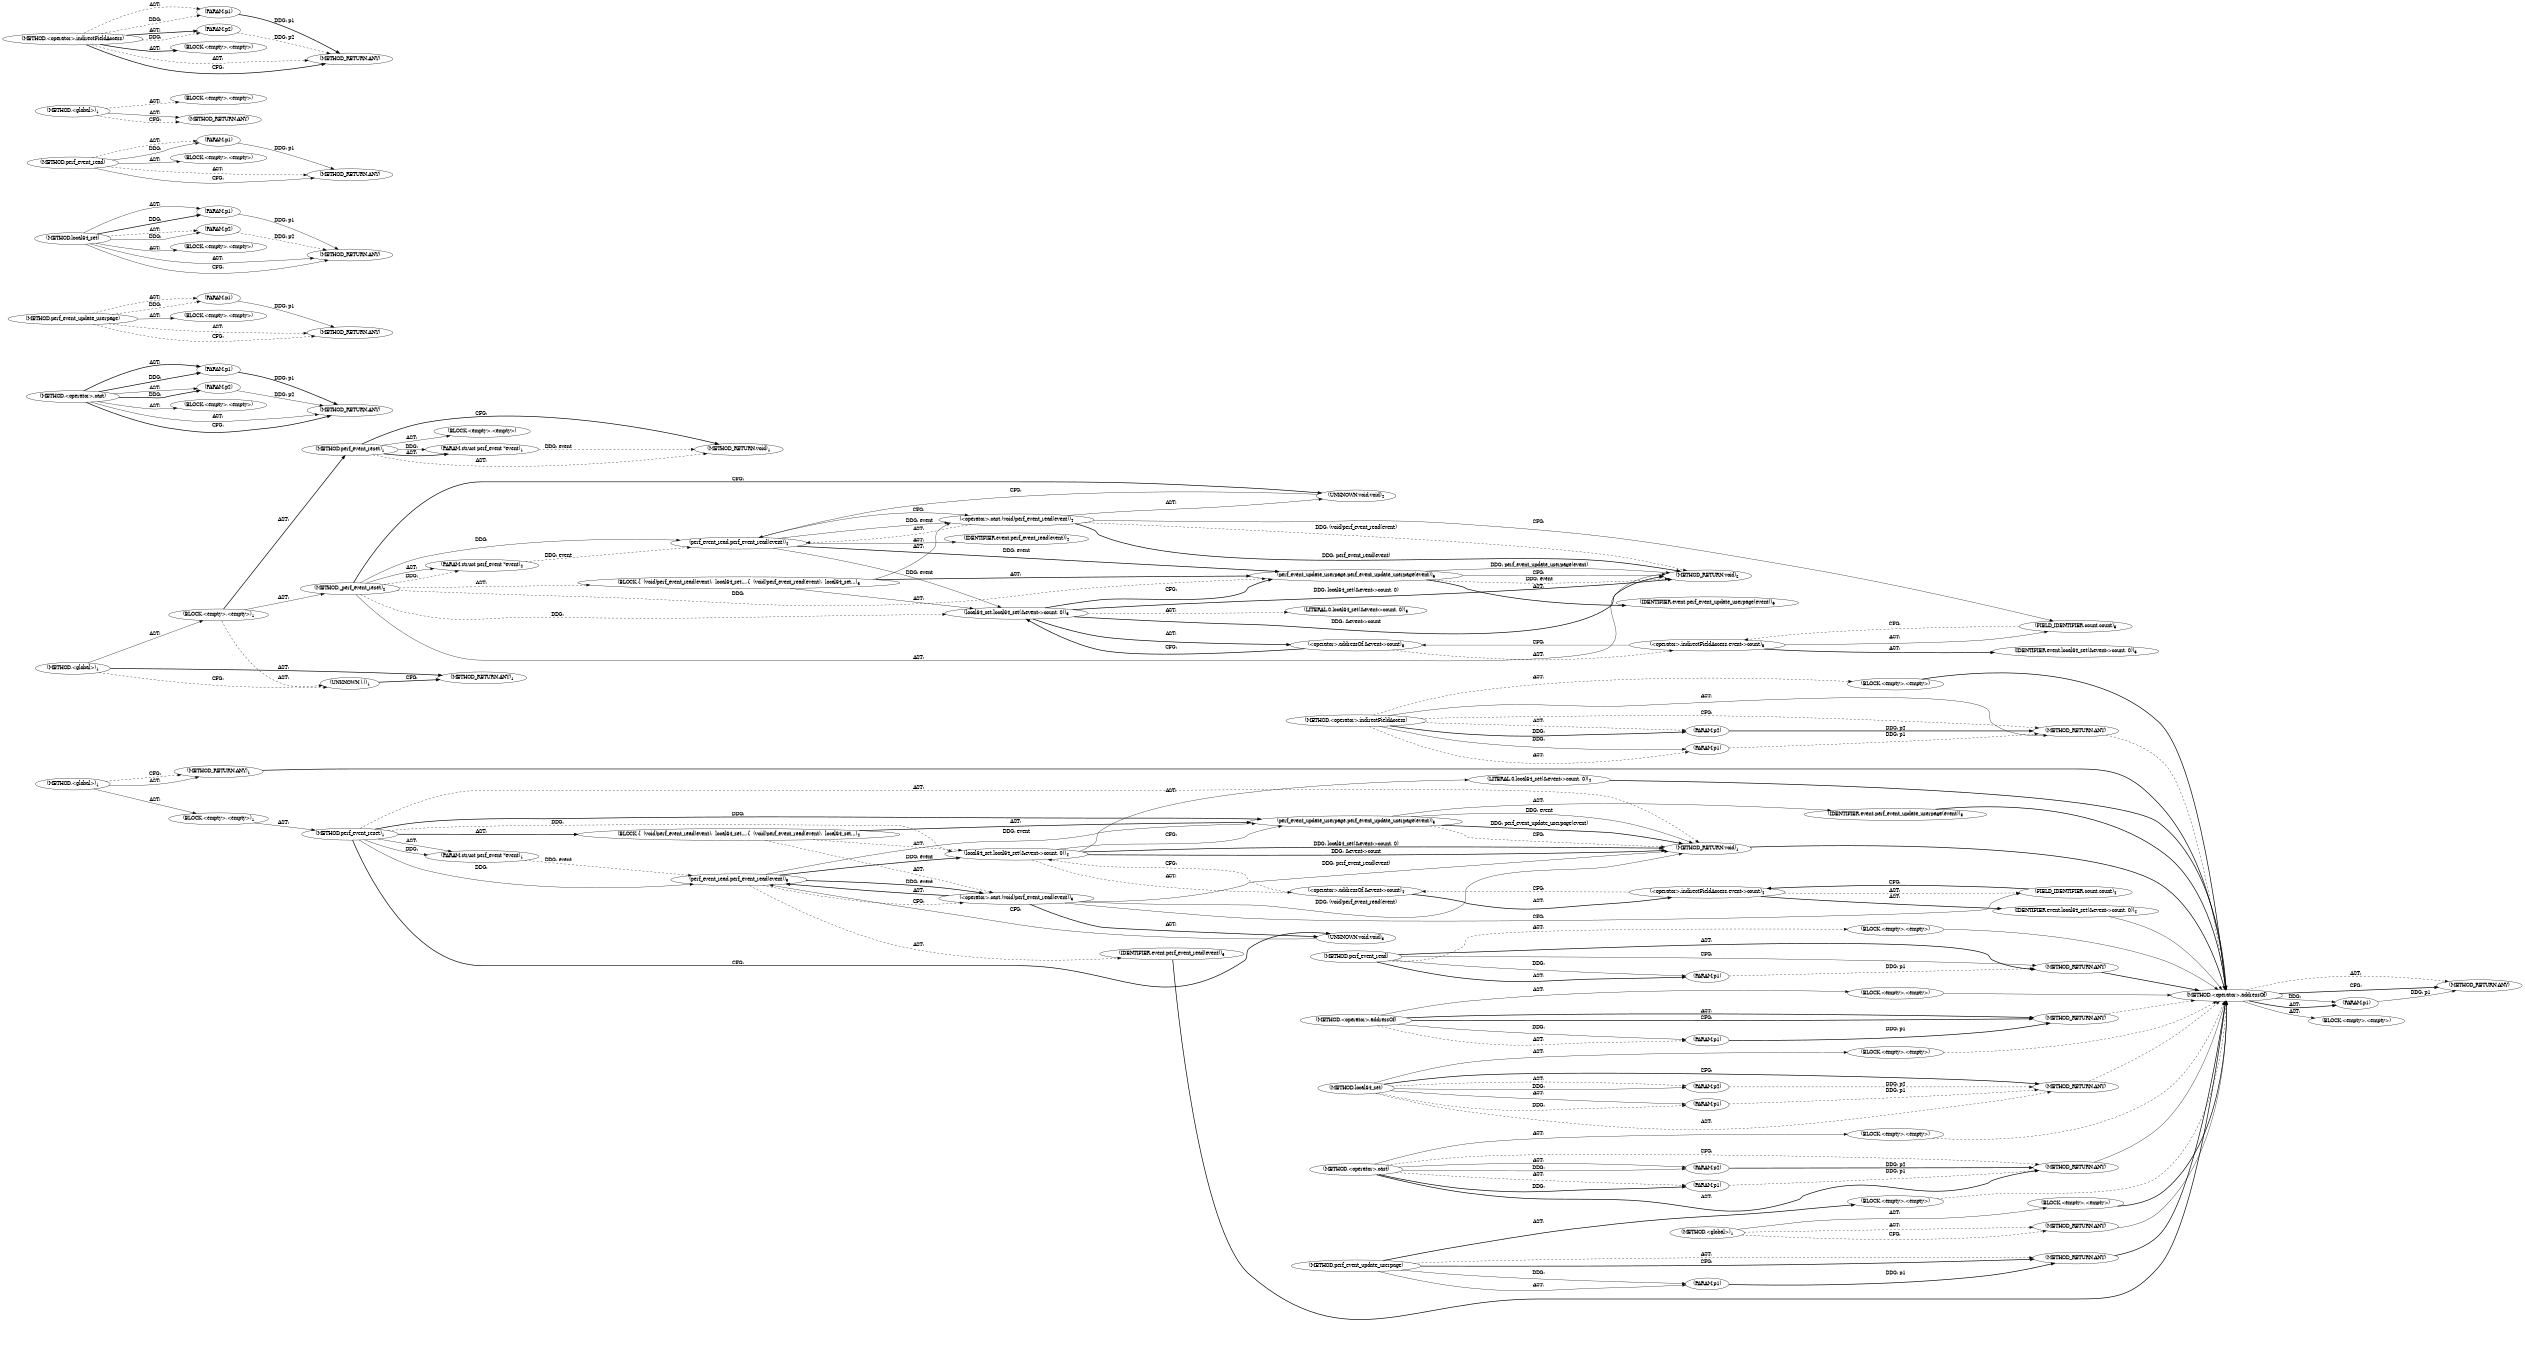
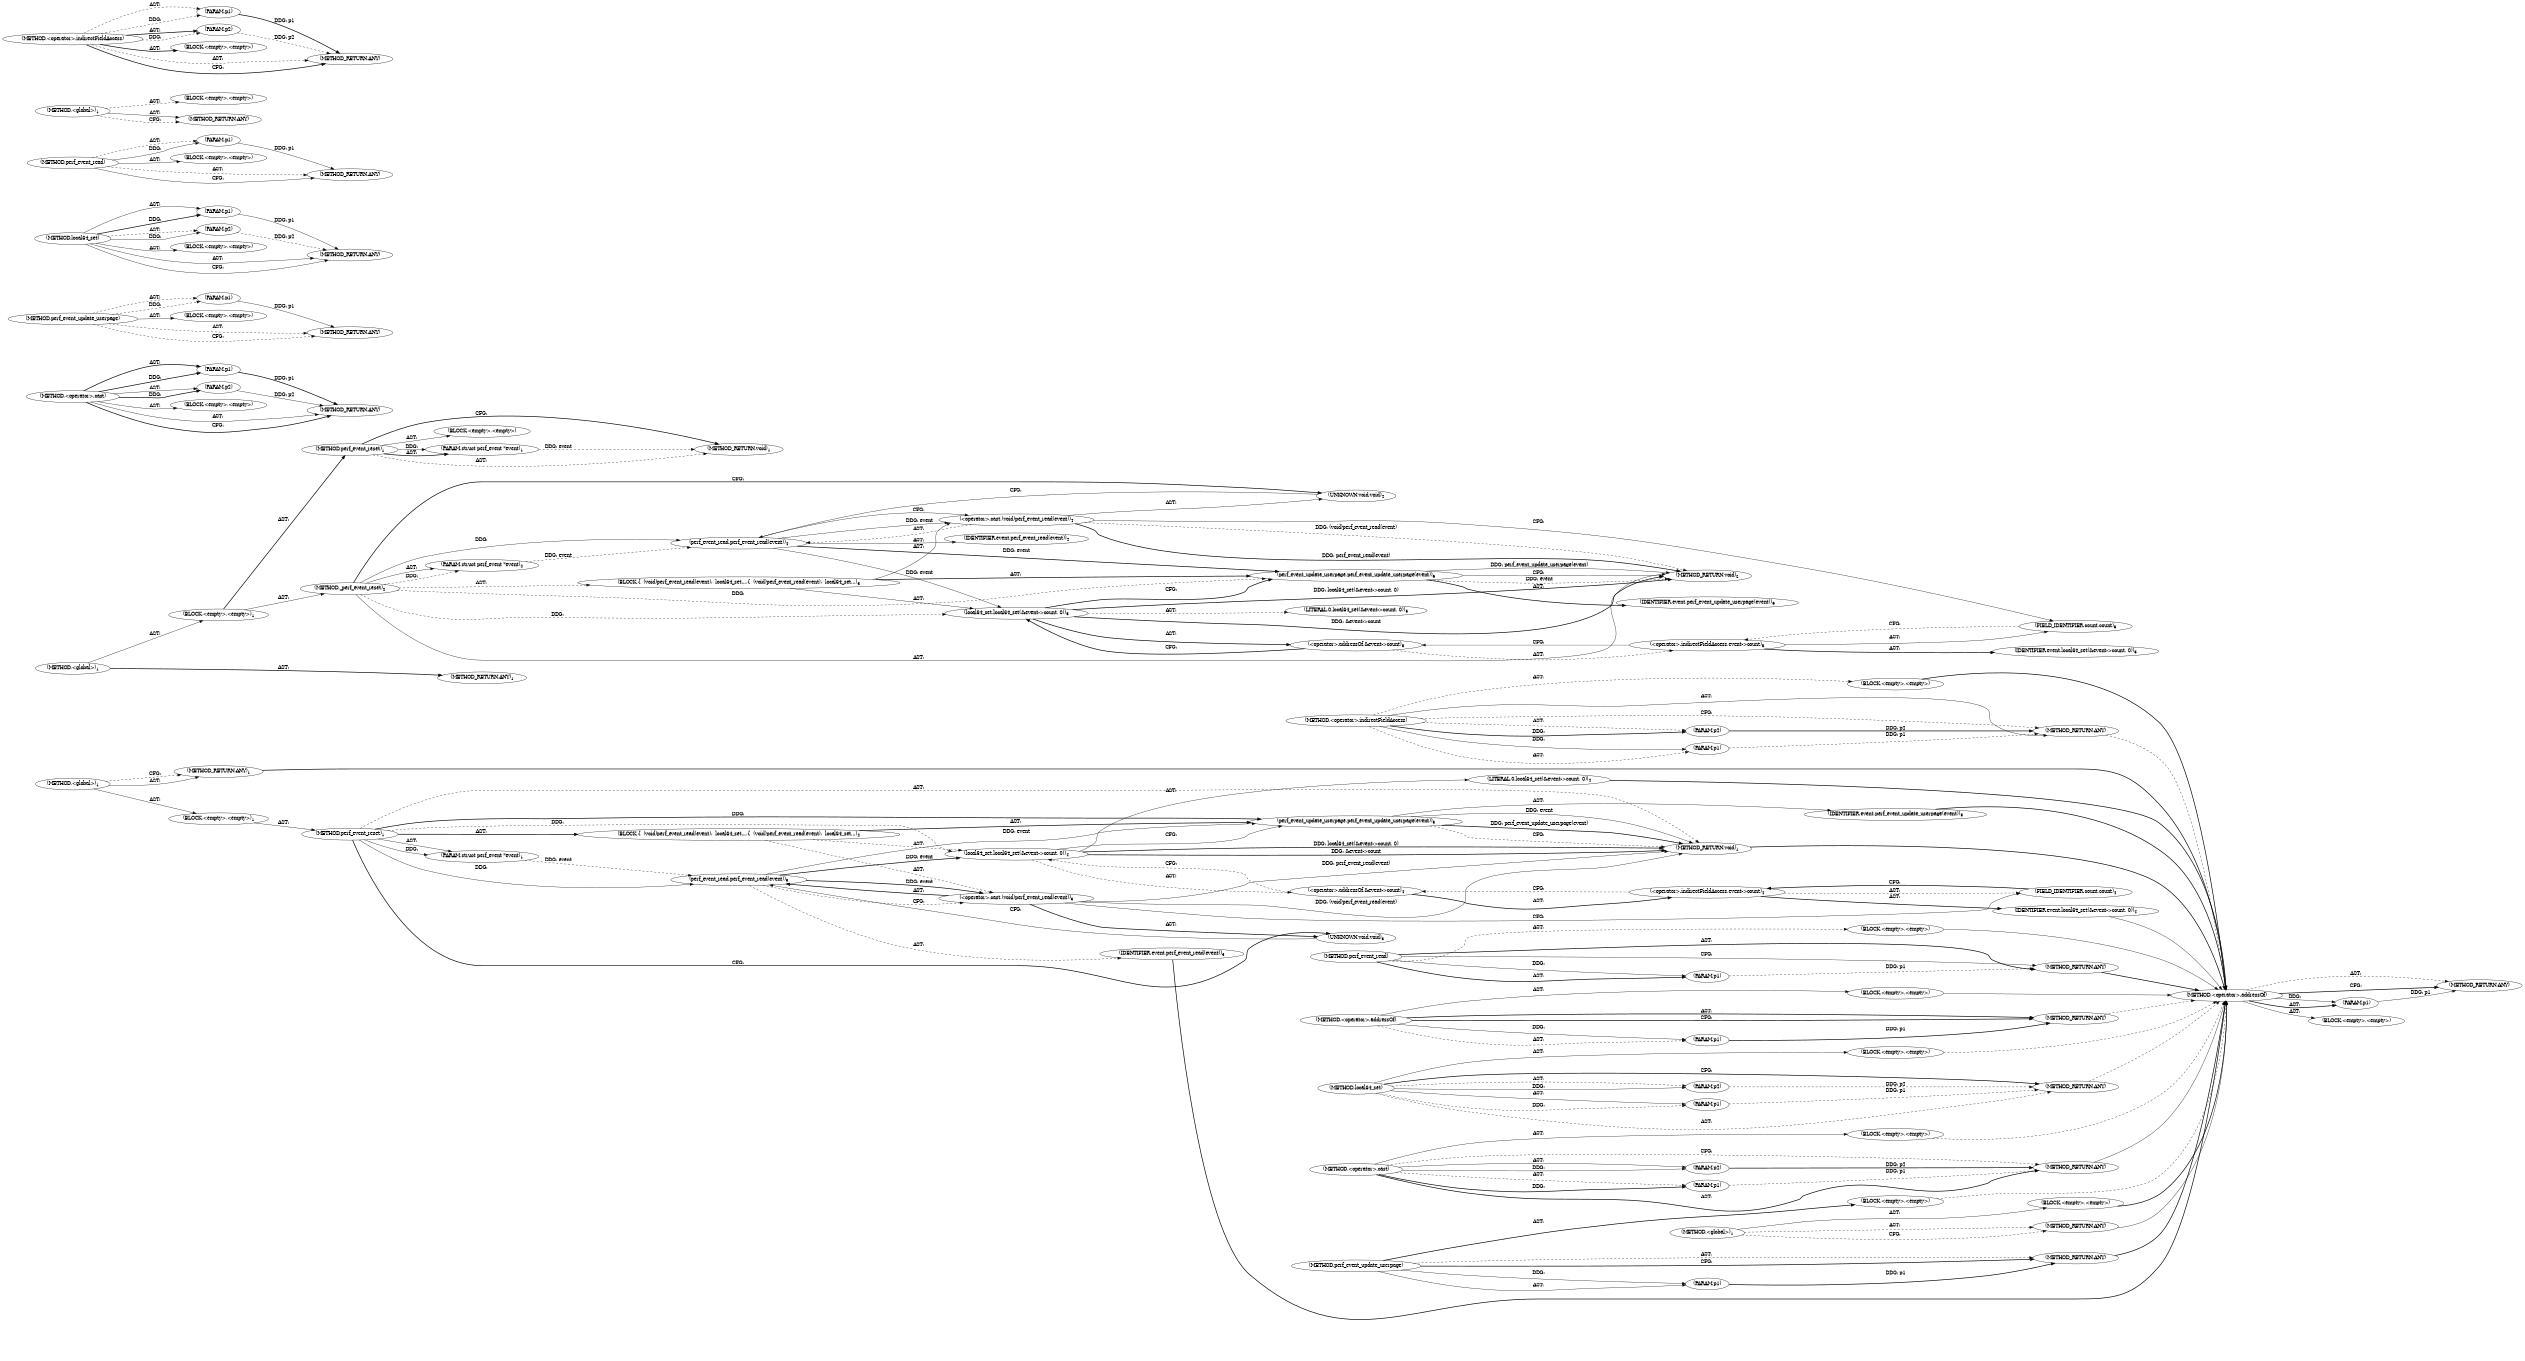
(350, 683) -> none
